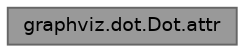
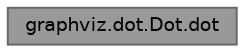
(122, 26) -> (122, 26)
